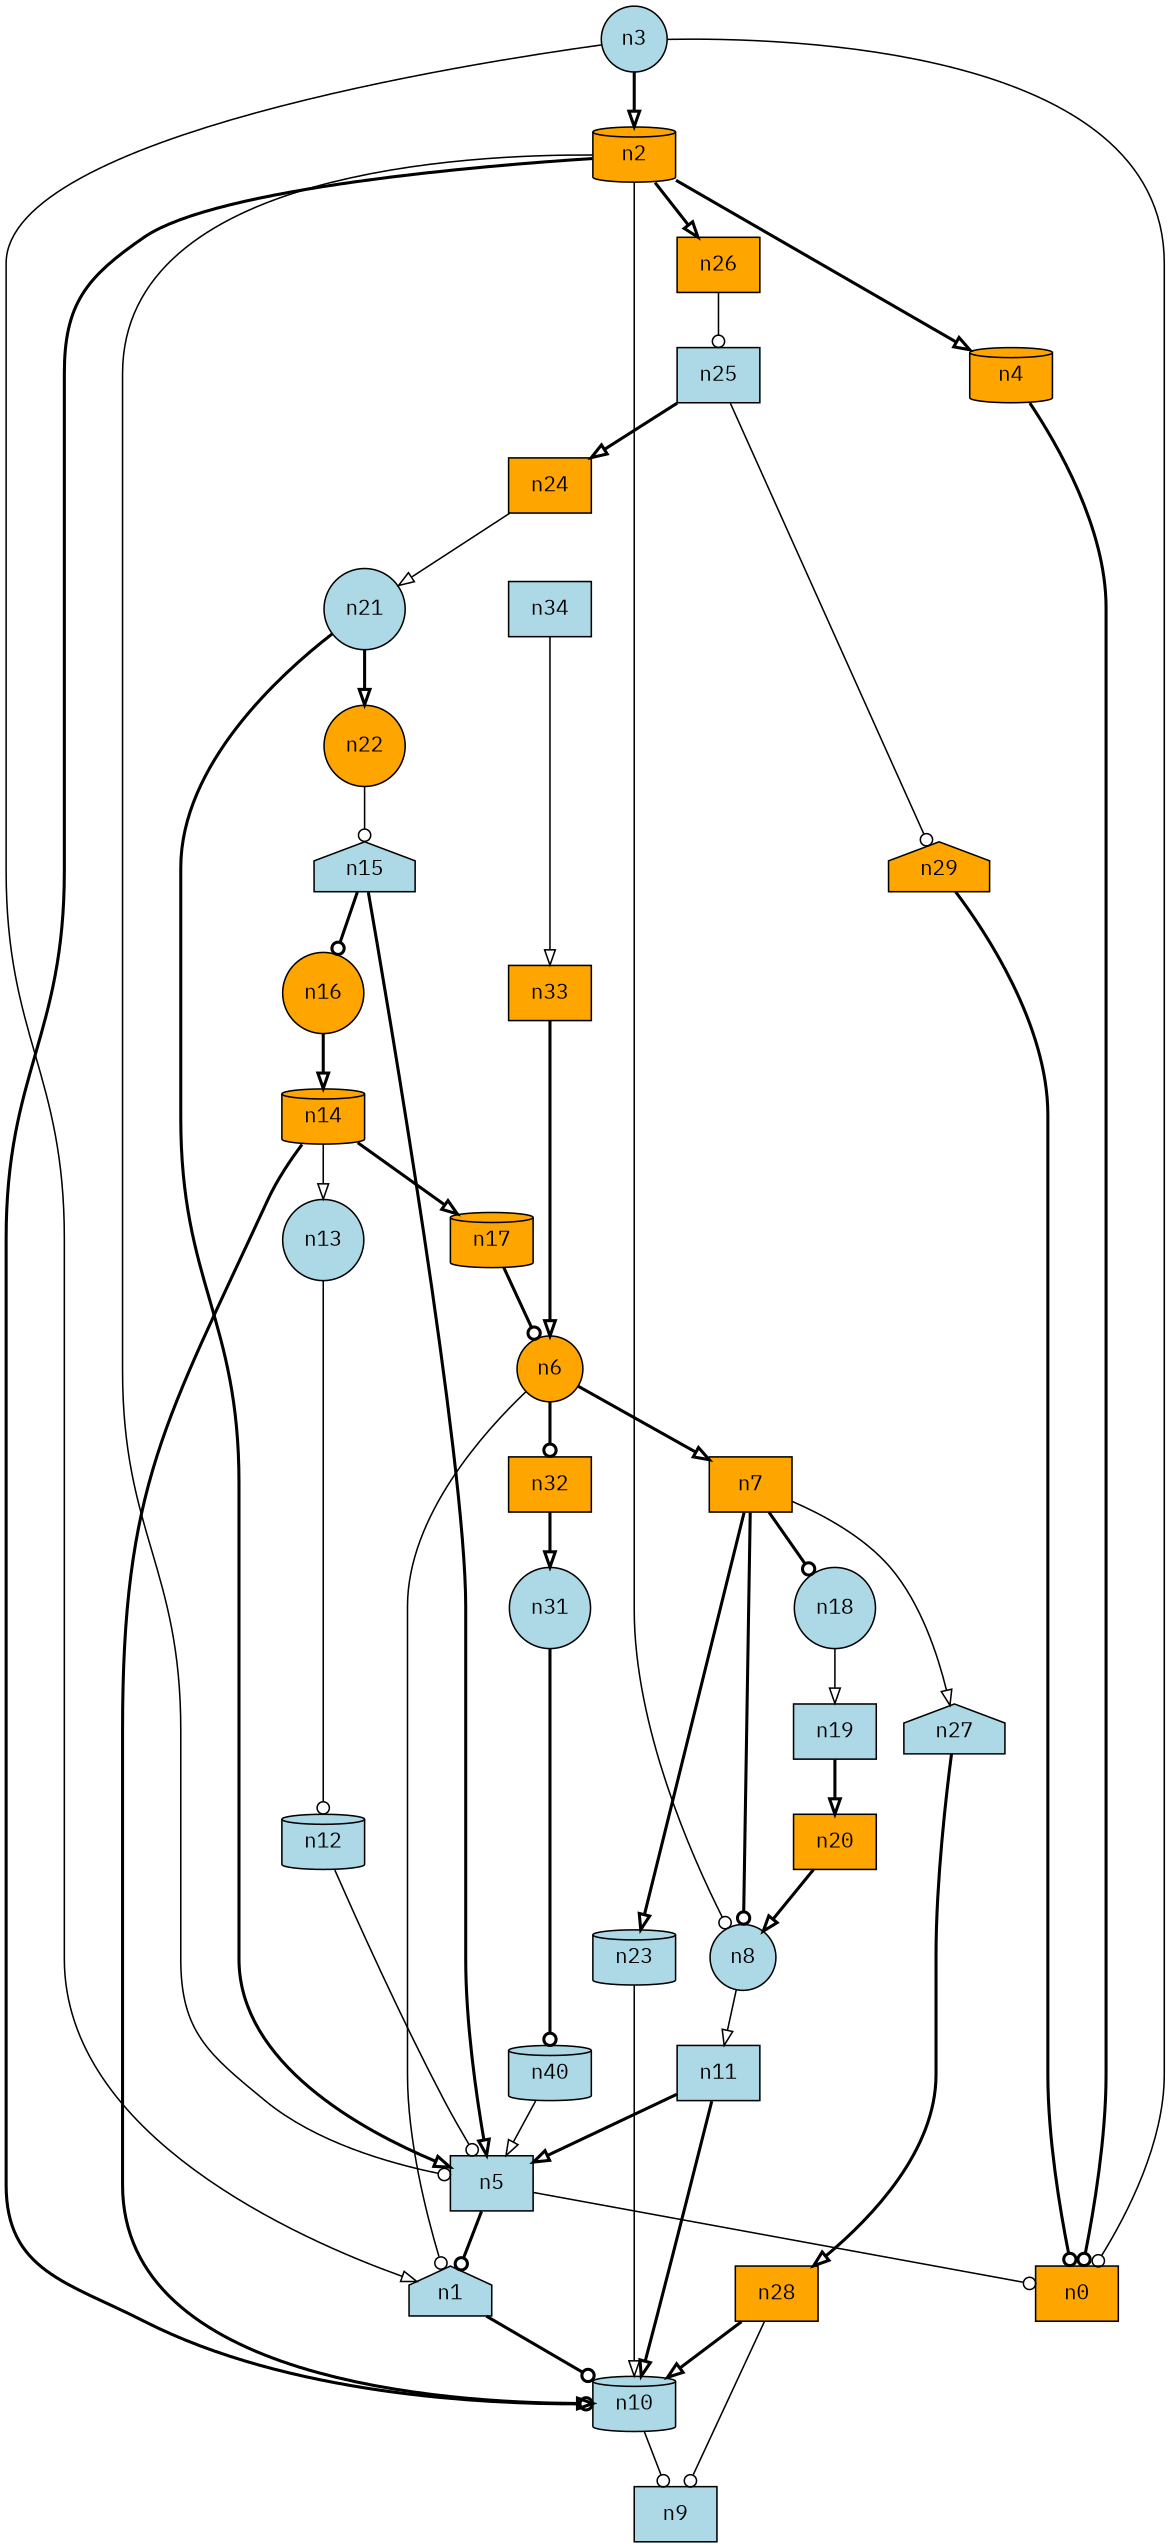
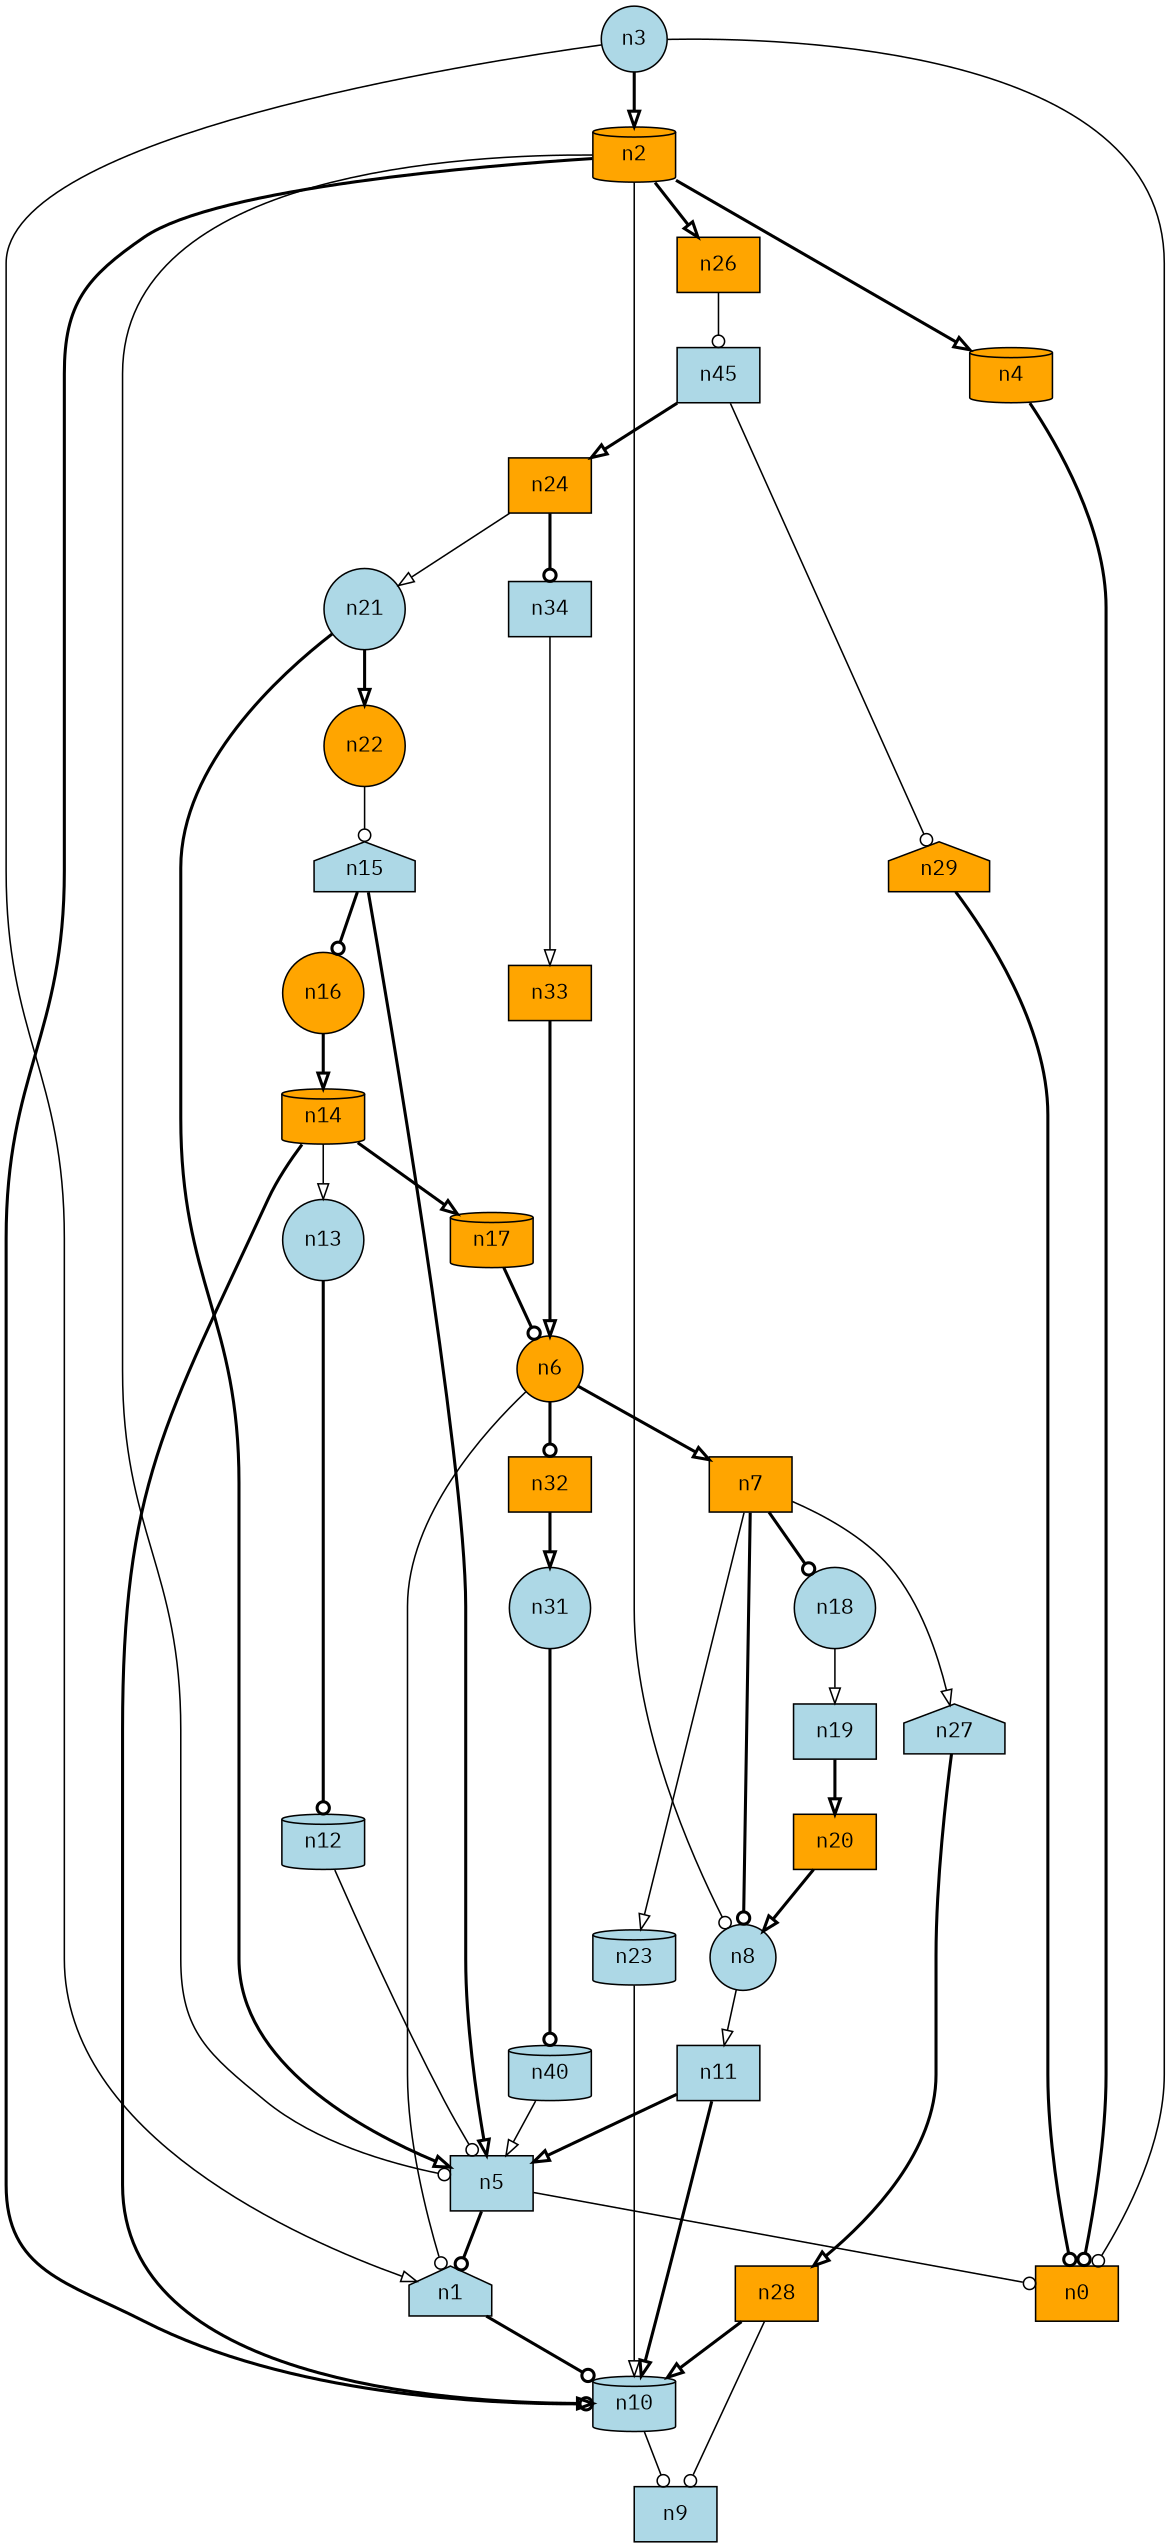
(718, 375) -> (718, 375)
none -> (550, 541)
(323, 1541) -> (323, 1541)
(694, 1714) -> (694, 1714)
